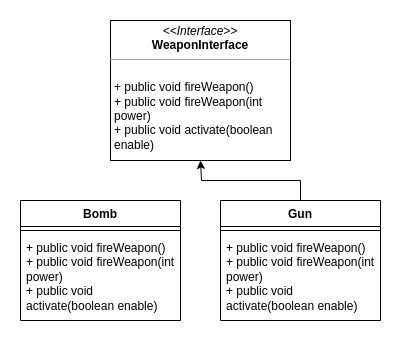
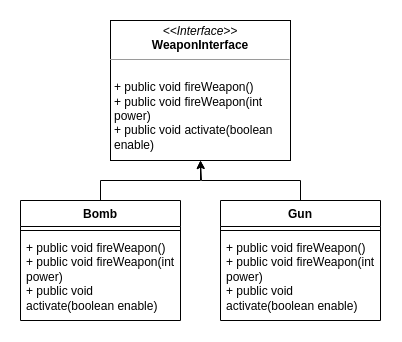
none -> (140, 181)
